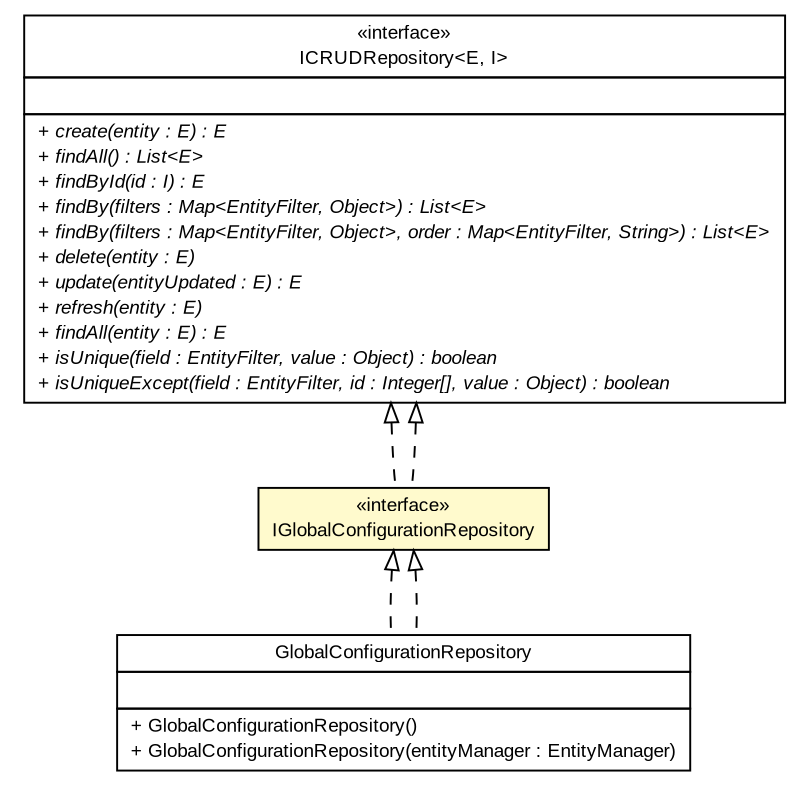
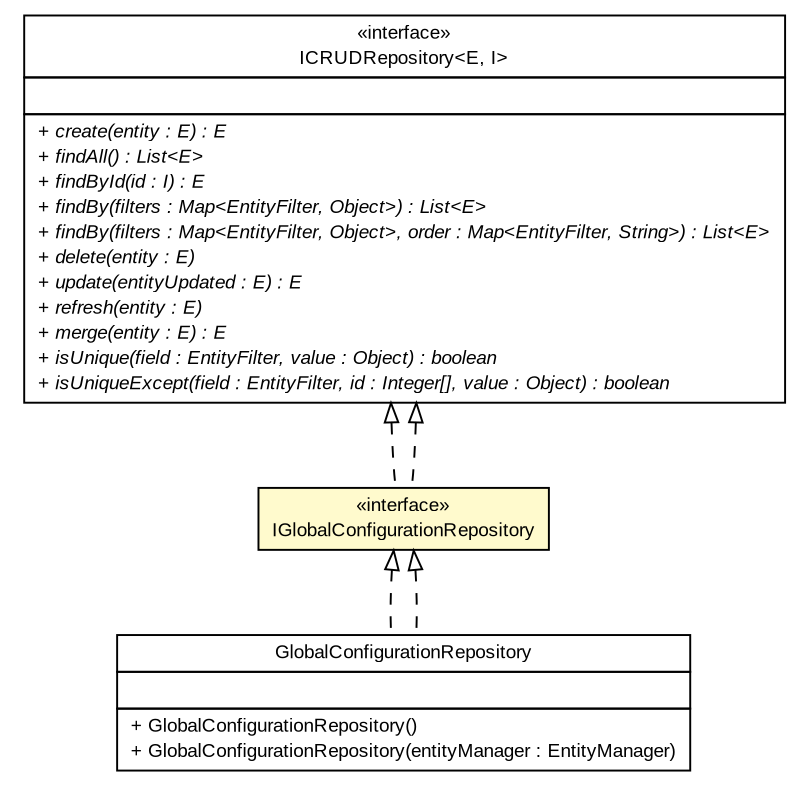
(133, 333) -> (133, 333)
